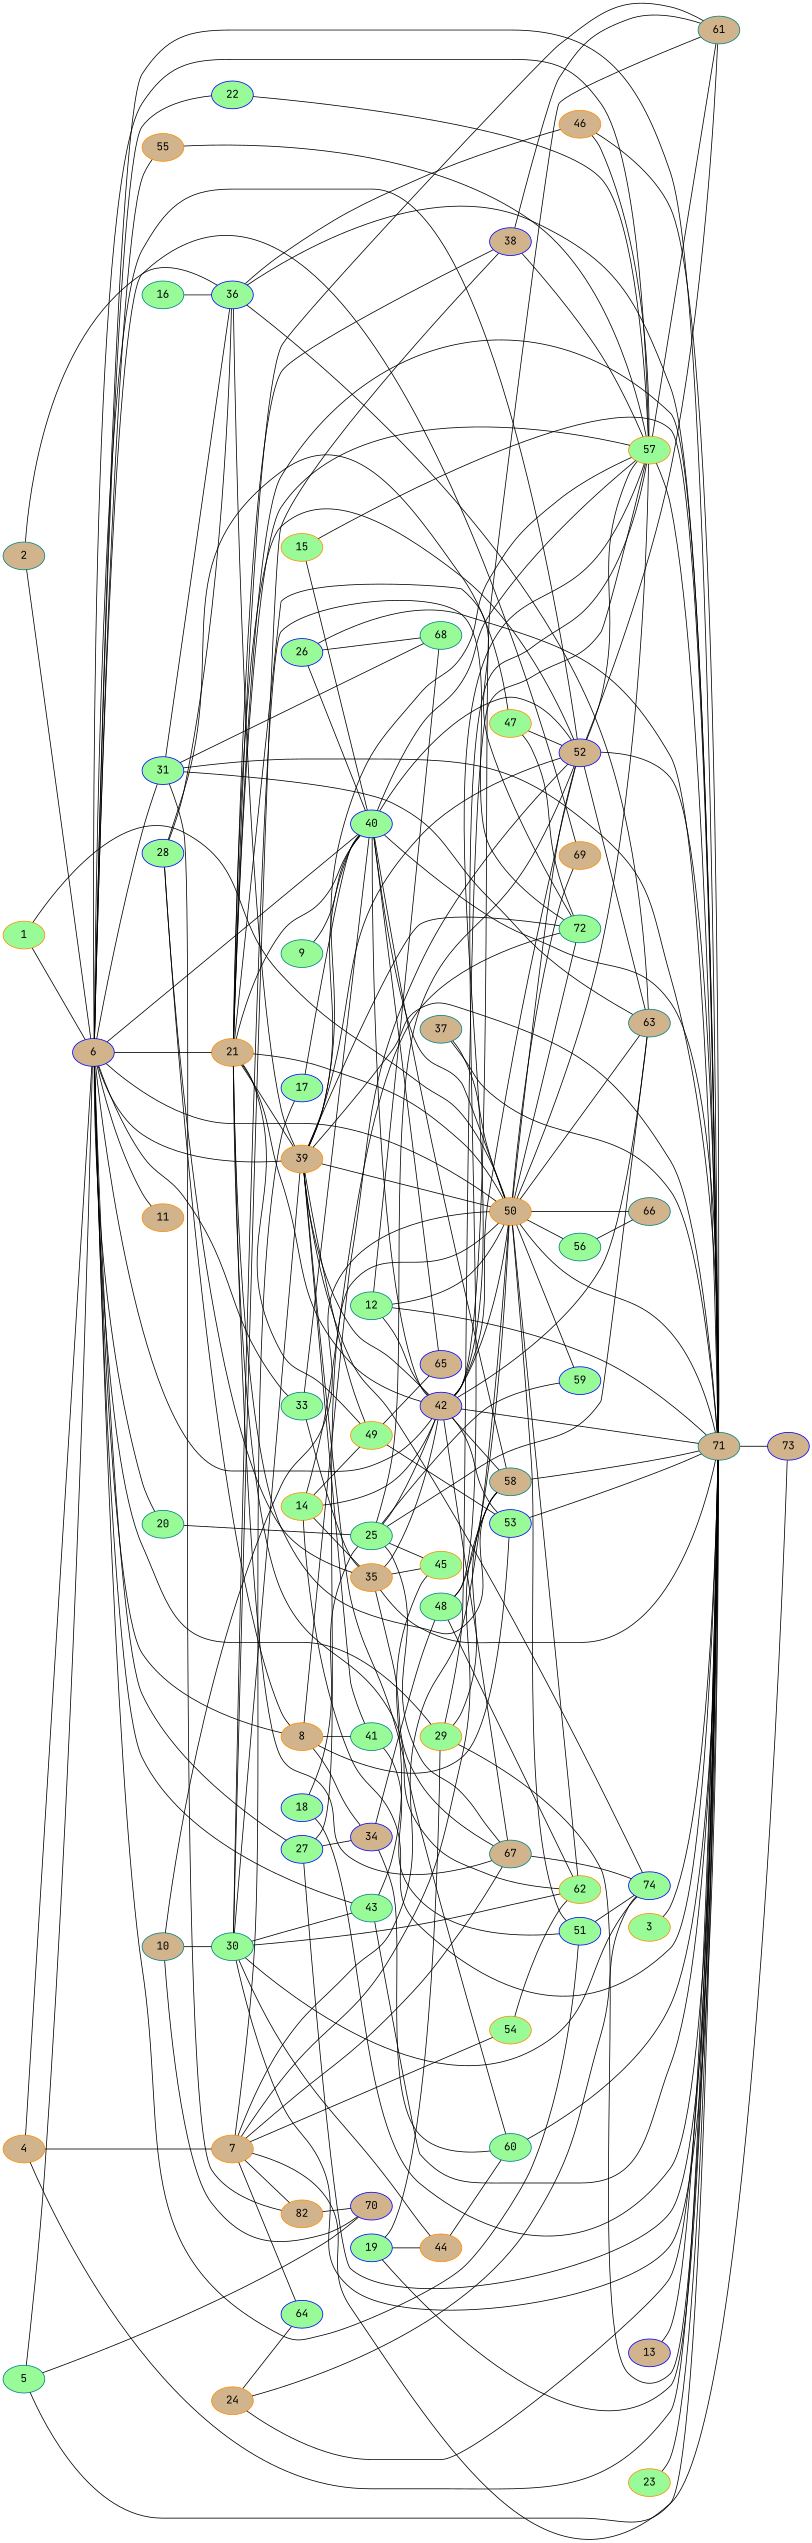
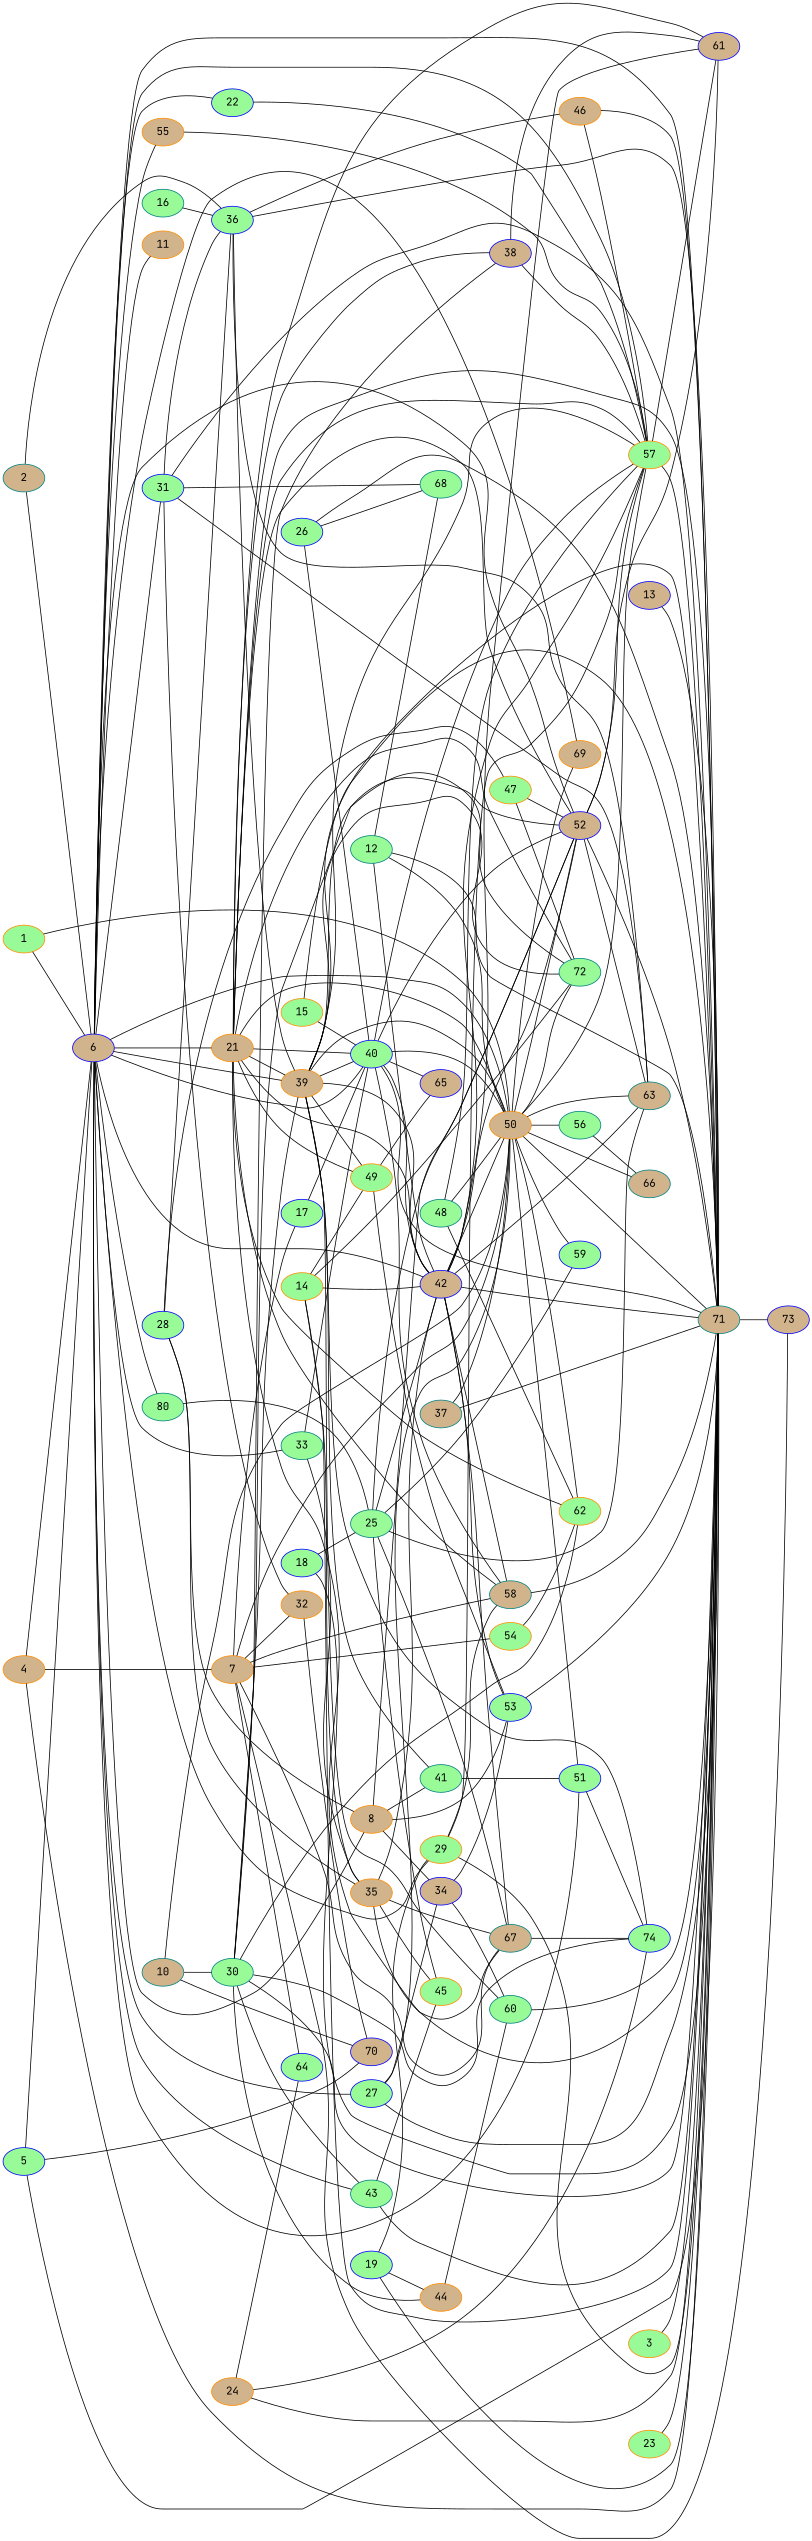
(719, 30) -> (719, 46)
(302, 954) -> none
(163, 1524) -> (163, 1407)
(395, 1752) -> (489, 1804)
(302, 2214) -> (302, 1605)
(24, 2379) -> (24, 2162)
